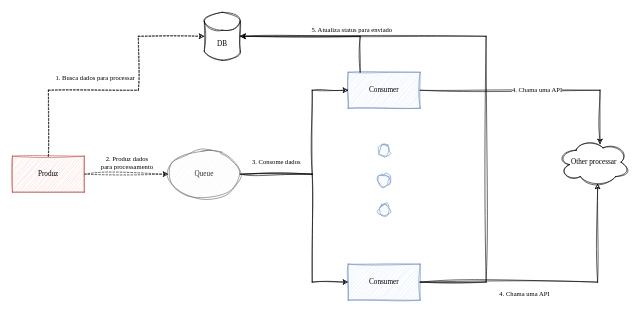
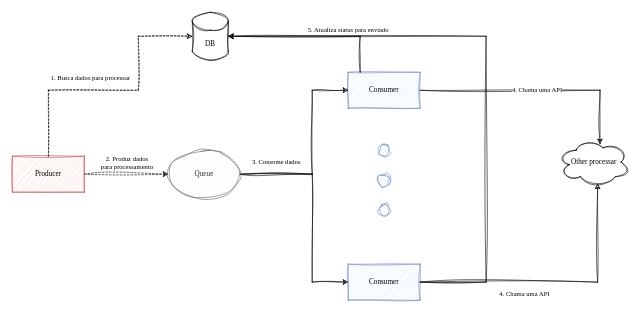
(222, 36) -> (210, 36)
(48, 174) -> (48, 174)
